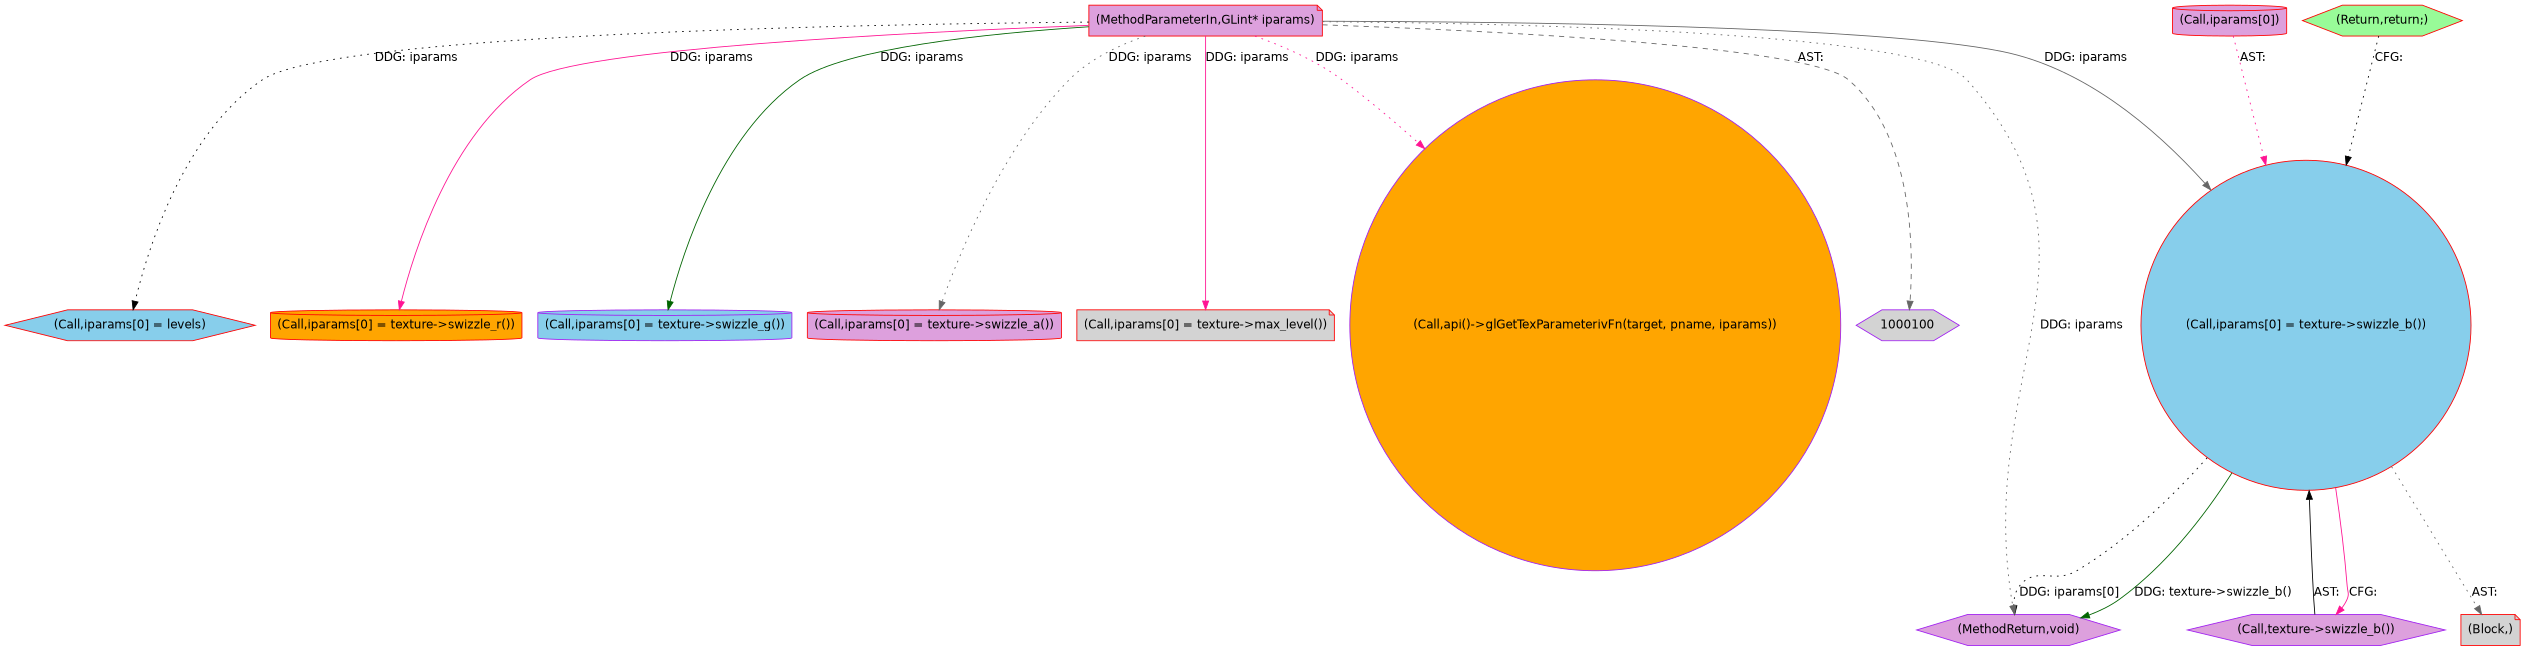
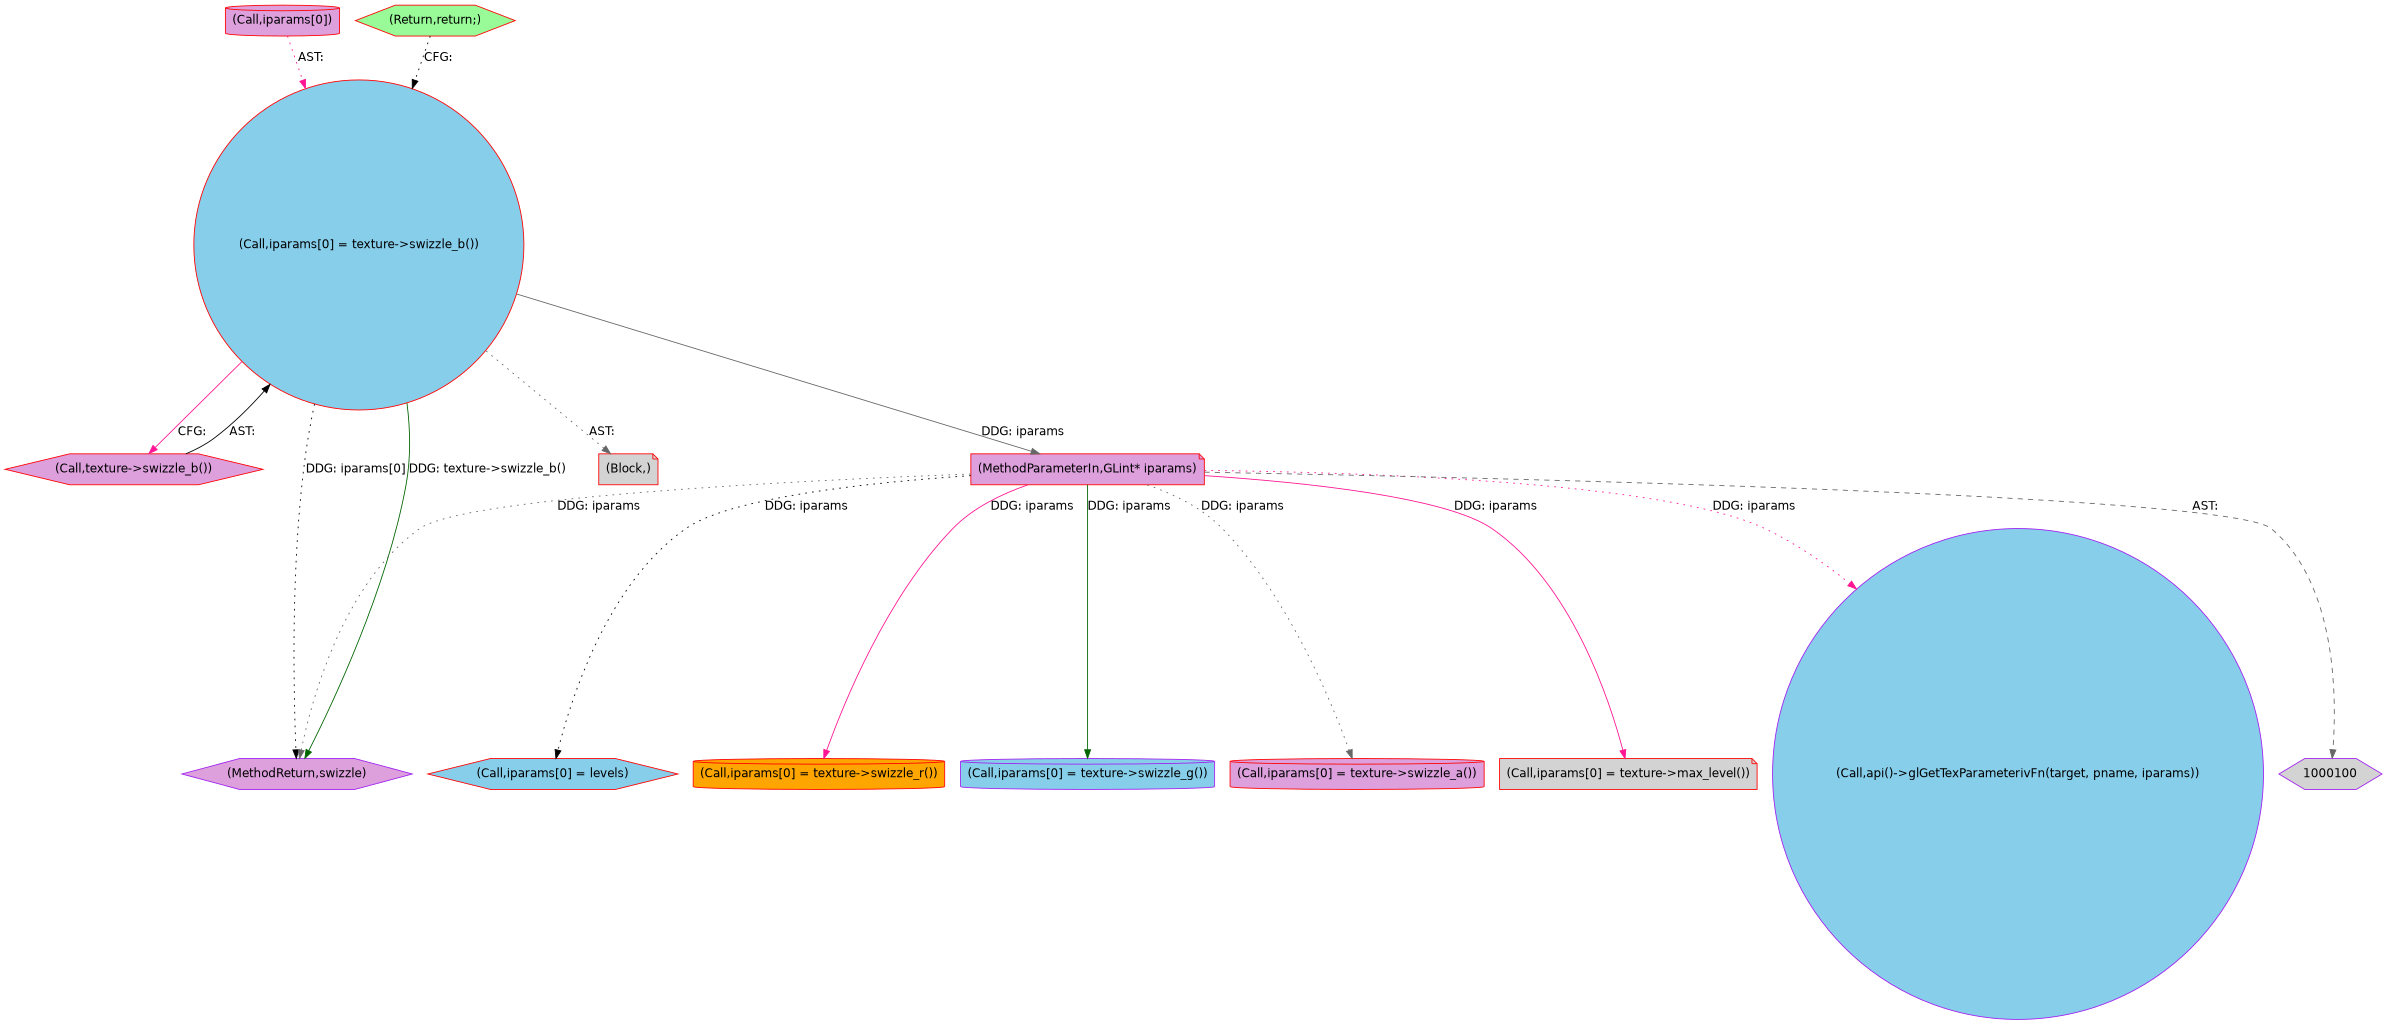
(1786, 31) -> (774, 373)
(1595, 325) -> (2018, 774)
(2018, 630) -> (297, 774)
(2316, 630) -> (134, 469)
